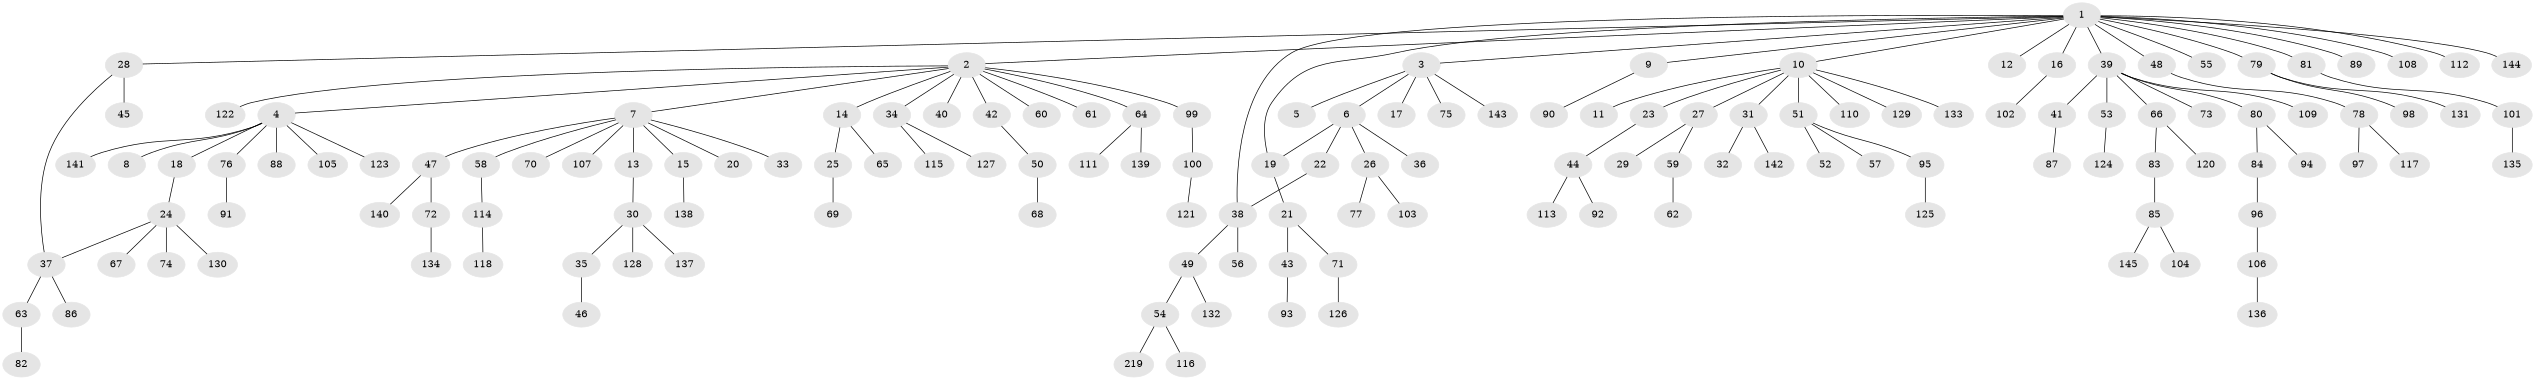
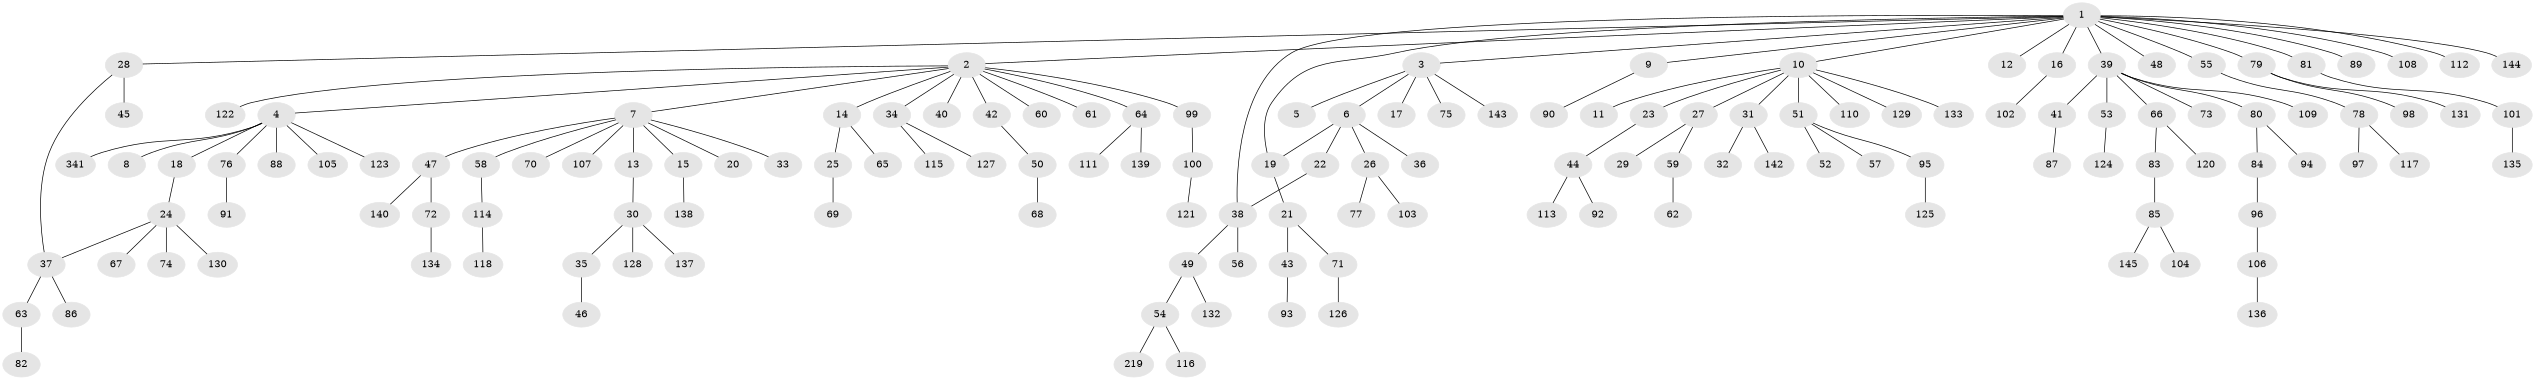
(2258, 90) -> (2283, 90)
(76, 165) -> (76, 165)
